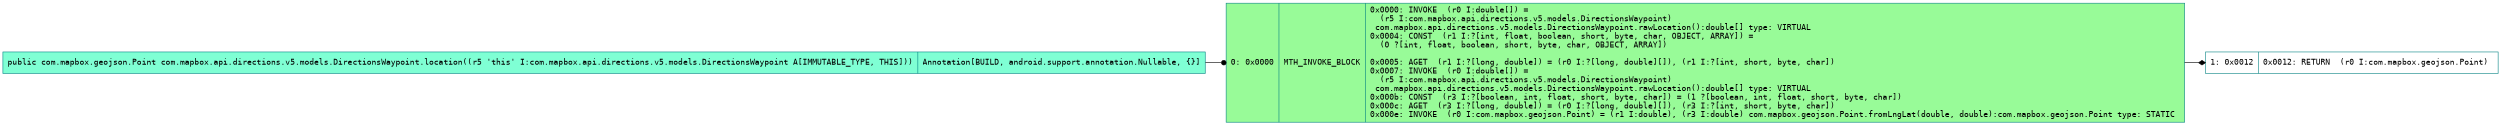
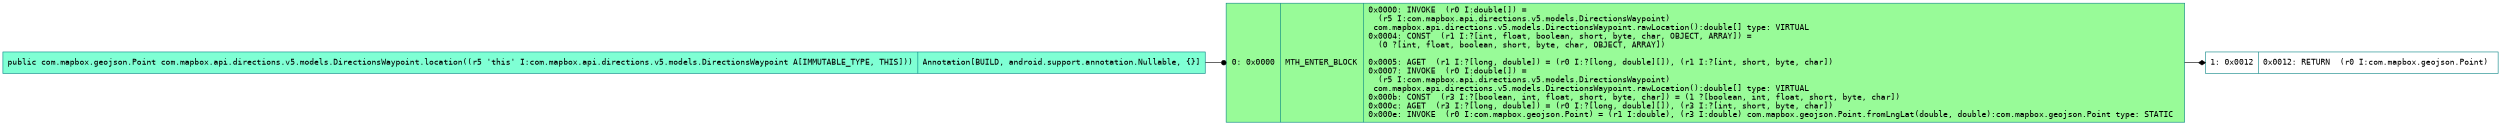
(1322, 62) -> (1321, 62)
